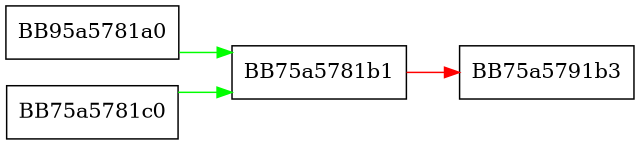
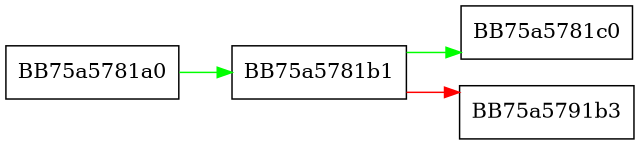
(92, 33) -> (92, 72)
(198, 92) -> (426, 52)
